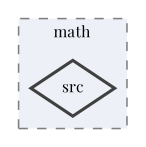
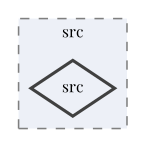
(73, 33) -> (73, 33)
